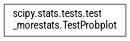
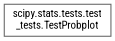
(65, 20) -> (58, 20)
